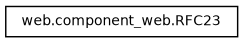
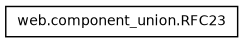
(122, 22) -> (122, 22)
